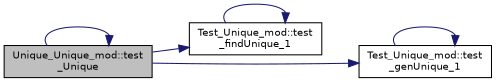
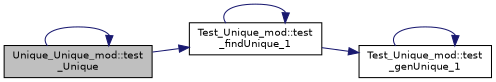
(250, 64) -> (335, 49)
